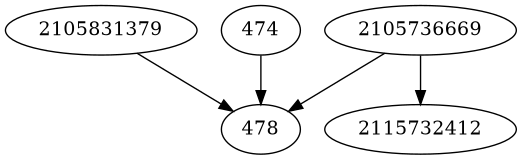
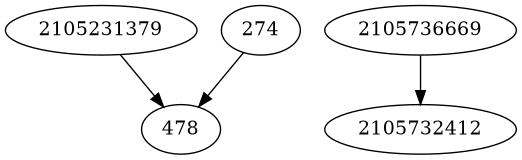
(101, 30) -> (101, 30)
(261, 30) -> (261, 30)
(343, 79) -> none
(421, 129) -> (421, 129)
